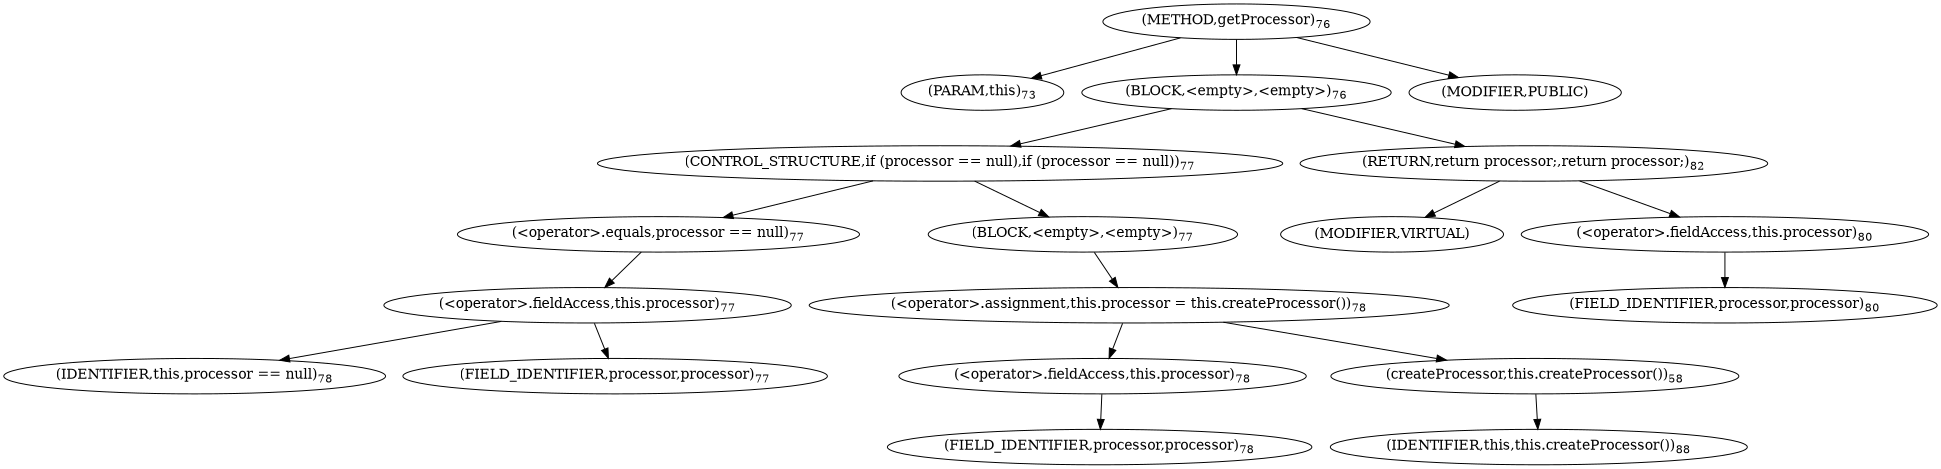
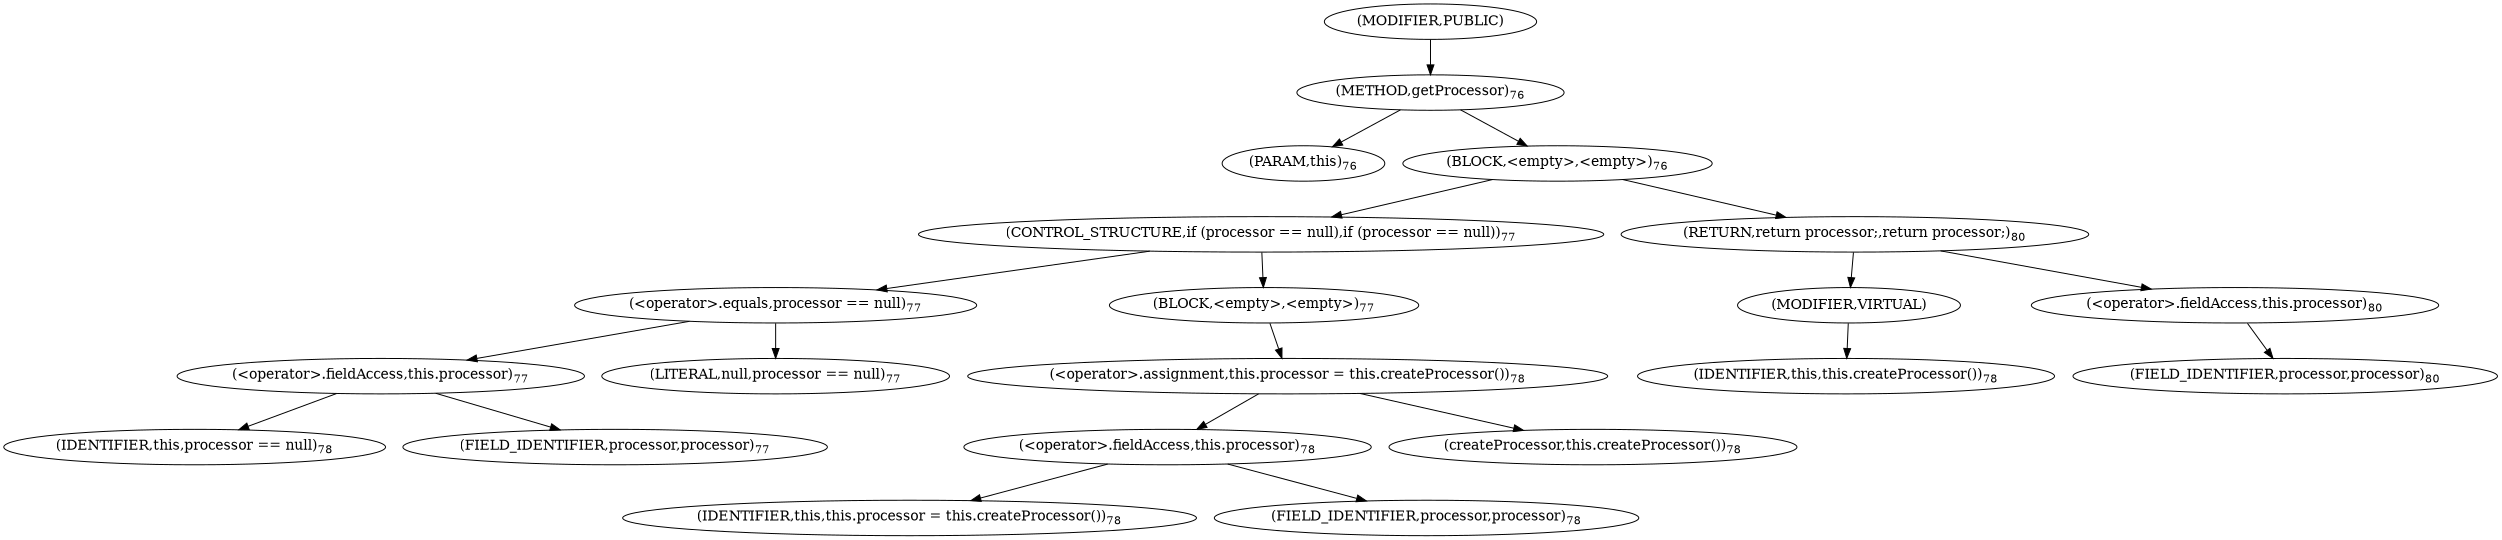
(1373, 56) -> (1431, 52)
(1029, 91) -> (1350, 162)
(1698, 162) -> (2019, 233)
(1676, 375) -> (1734, 446)
none -> (776, 376)
(1537, 407) -> (1848, 336)
(1684, 446) -> (1991, 375)
none -> (910, 518)
